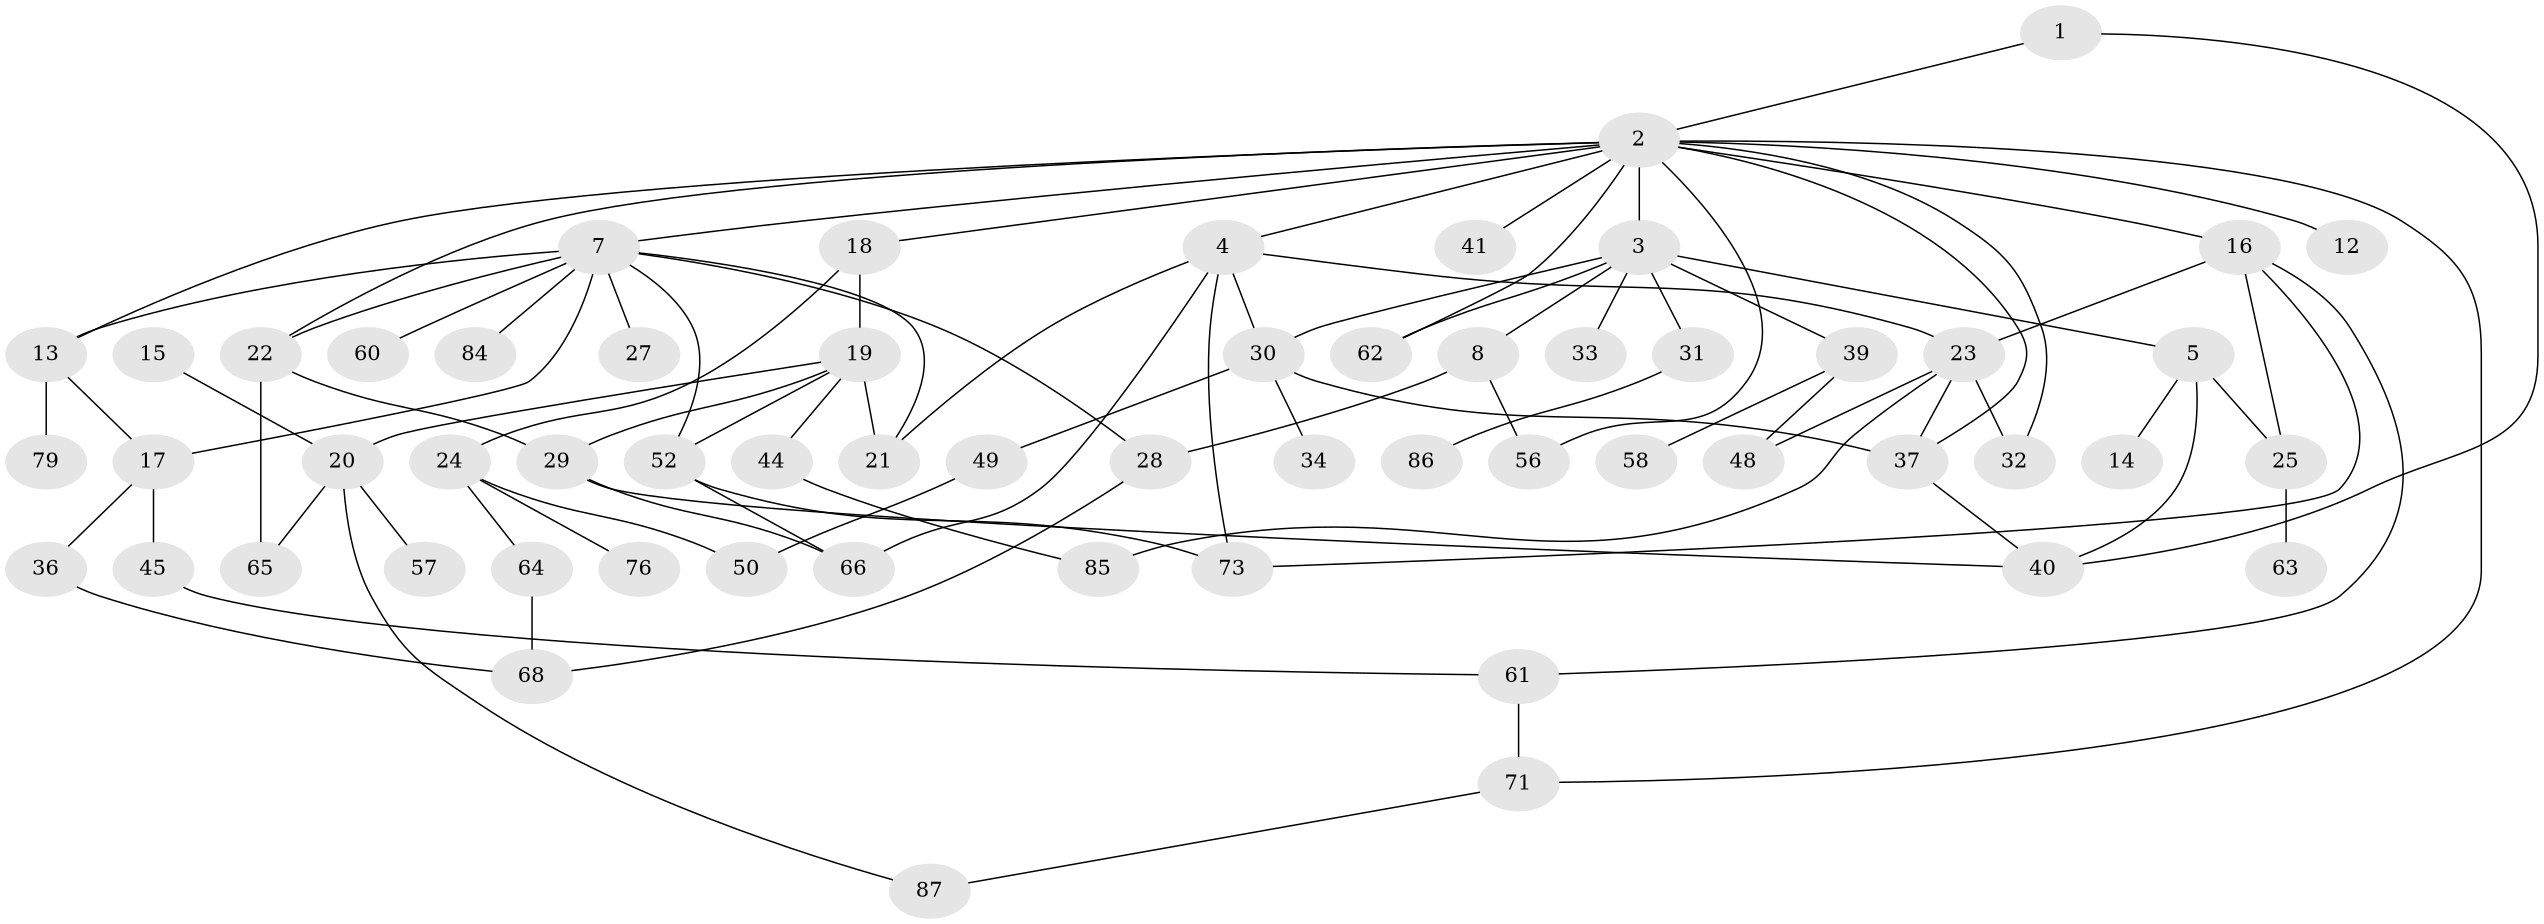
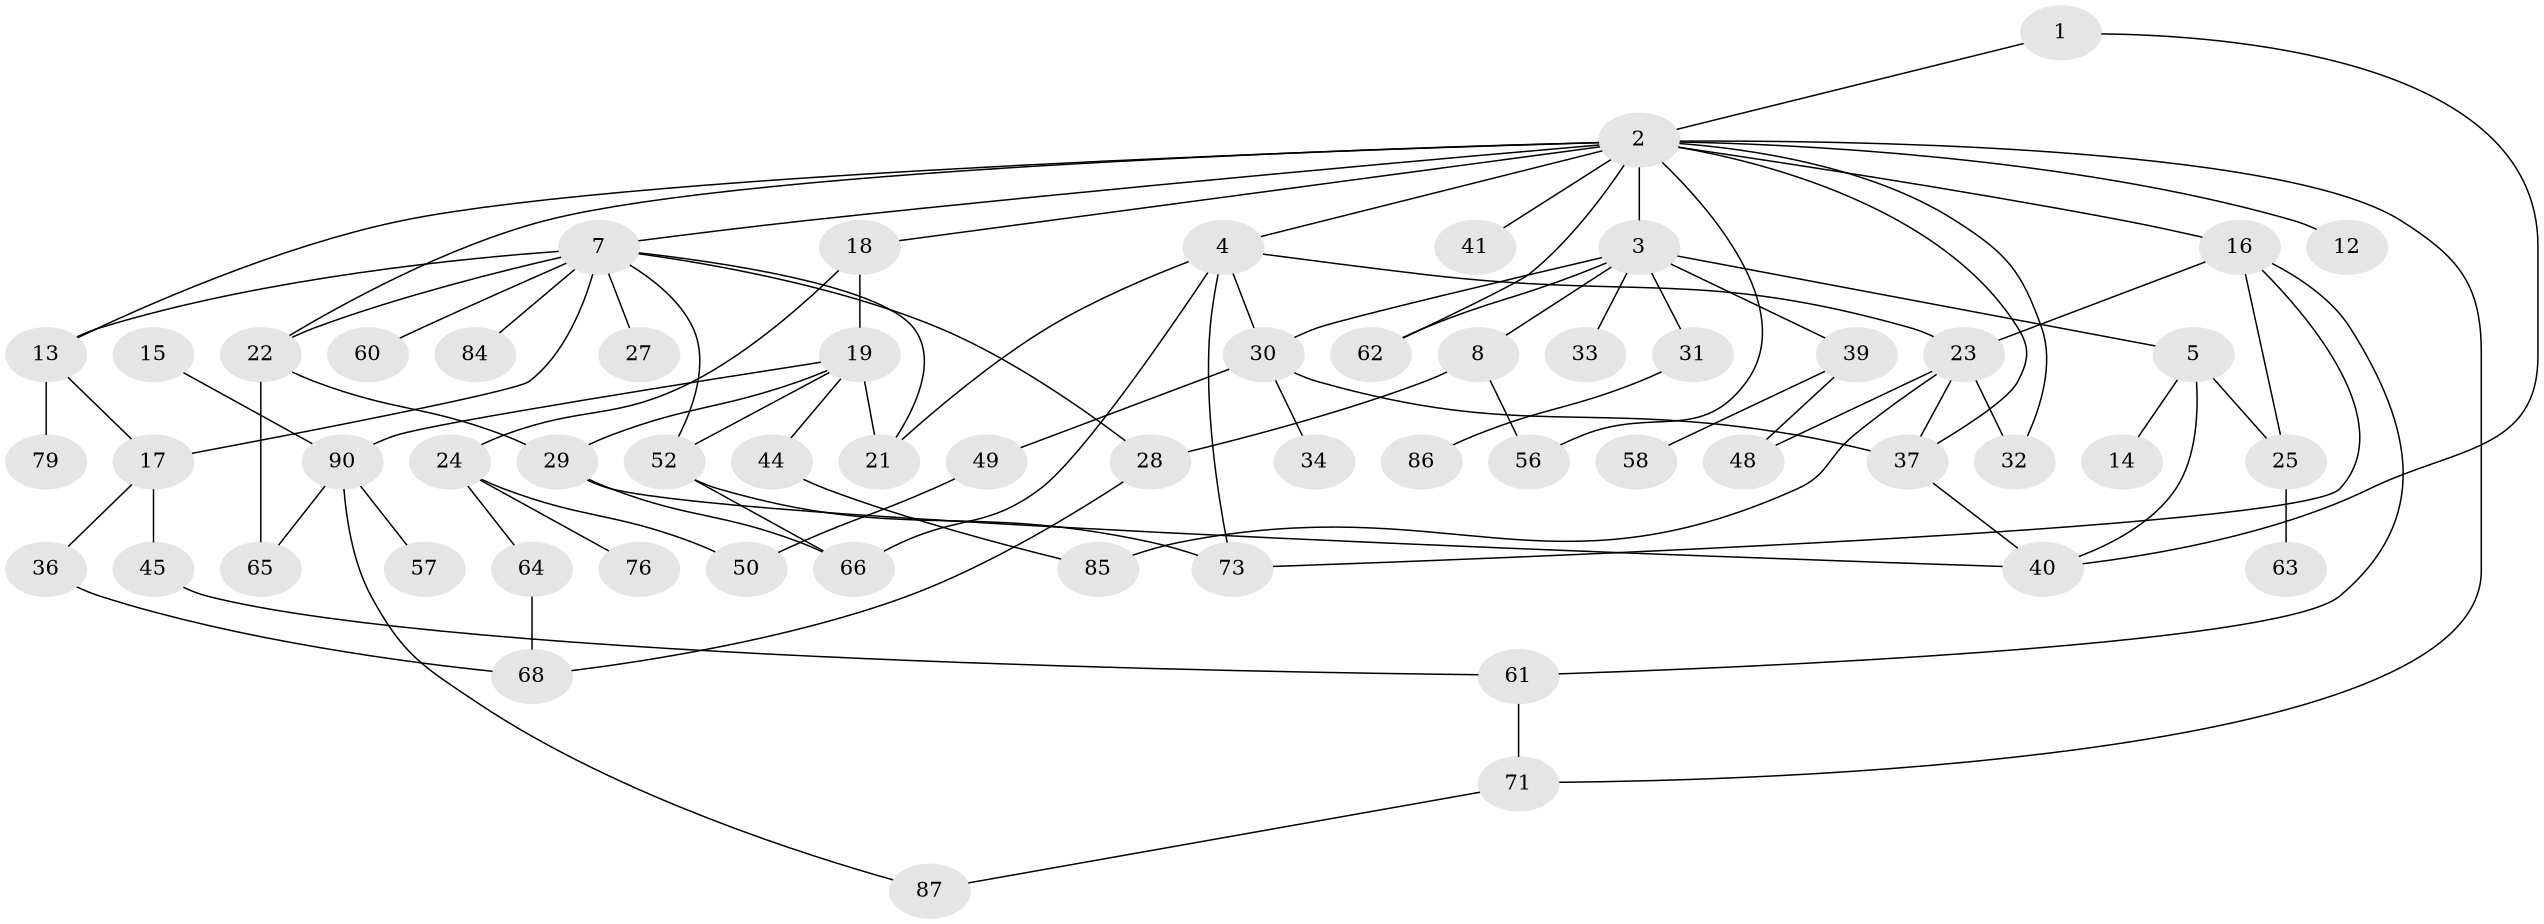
(343, 462) -> (343, 462)
